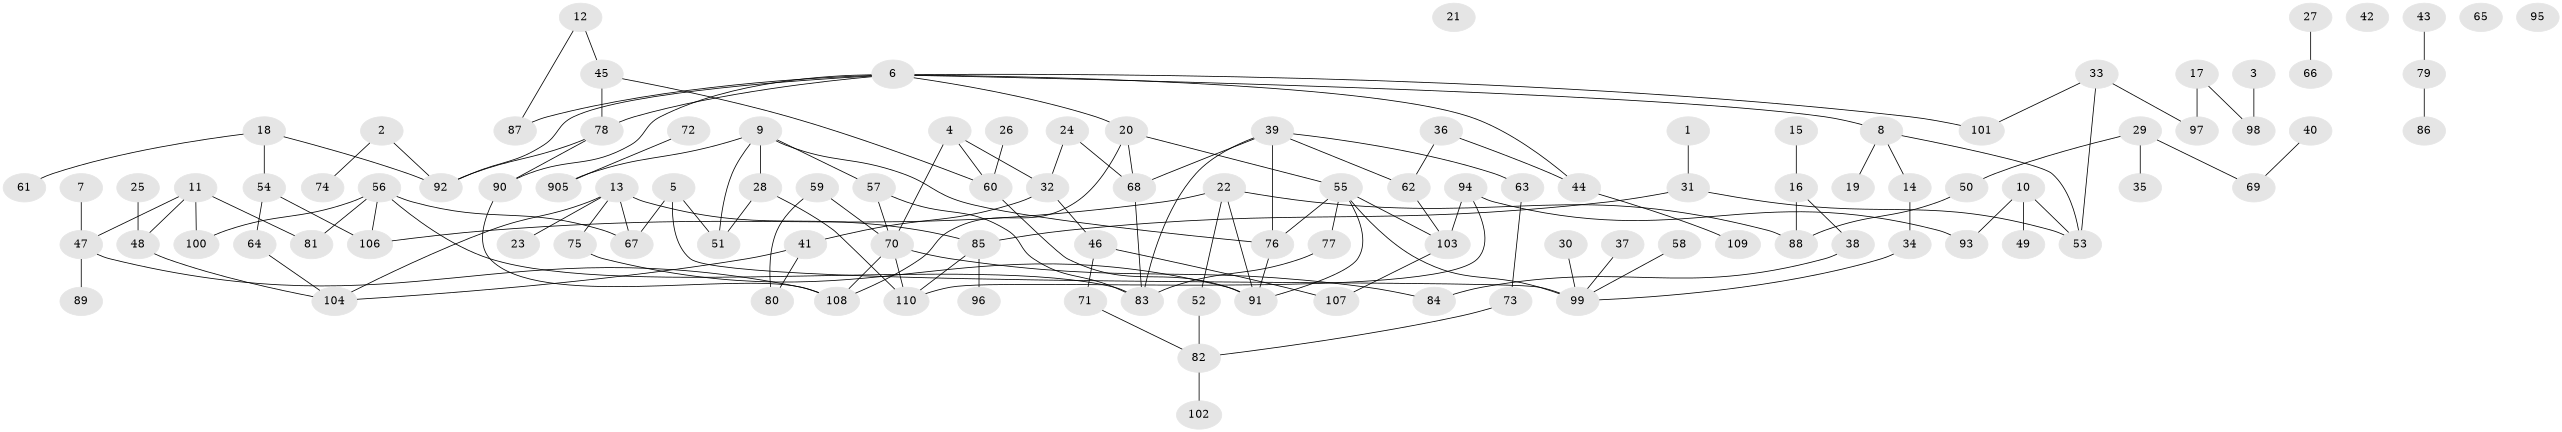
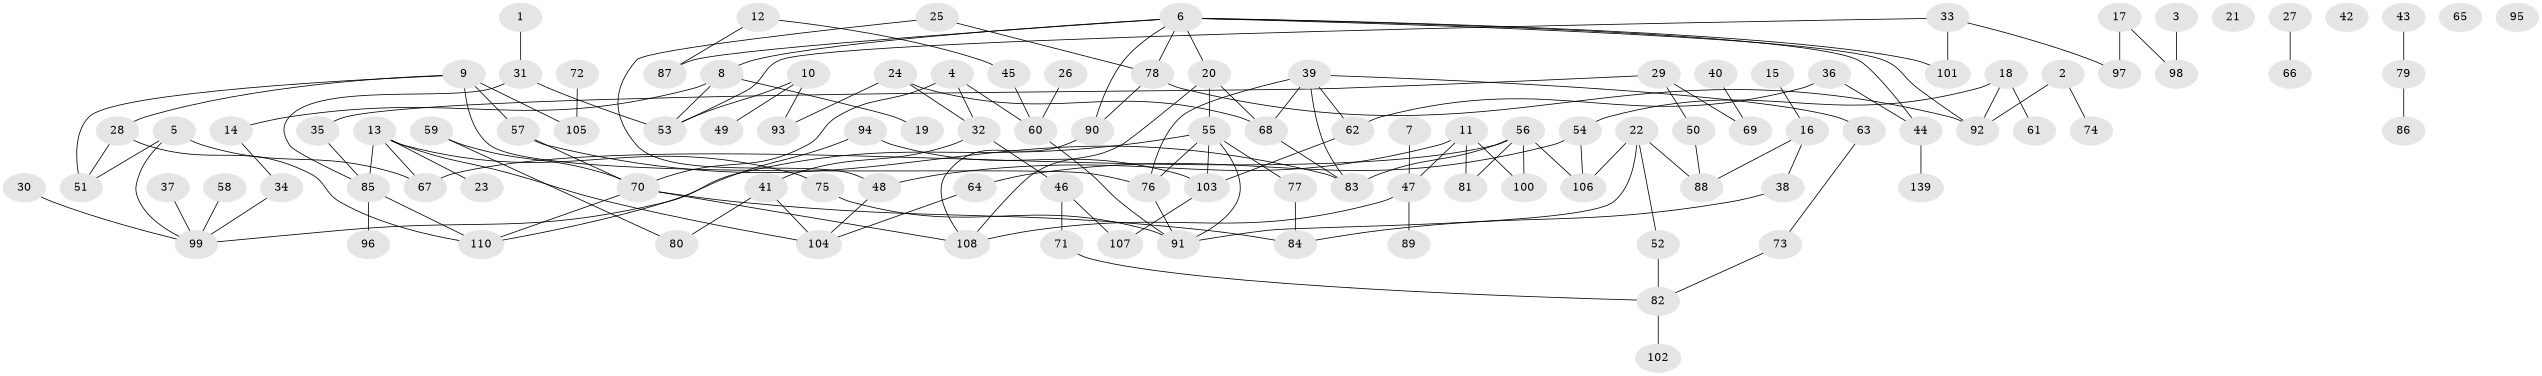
(602, 99) -> (1045, 46)
none -> (341, 157)
(559, 188) -> (577, 131)
(1728, 215) -> (831, 105)
(1738, 245) -> (1921, 188)
(1256, 270) -> (1295, 213)
